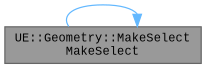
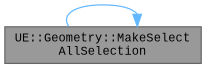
(103, 45) -> (103, 45)
